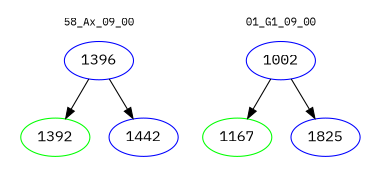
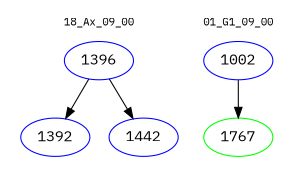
(99, 23) -> (99, 23)
(55, 137) -> (55, 137)
(237, 137) -> (238, 137)
(326, 137) -> none
